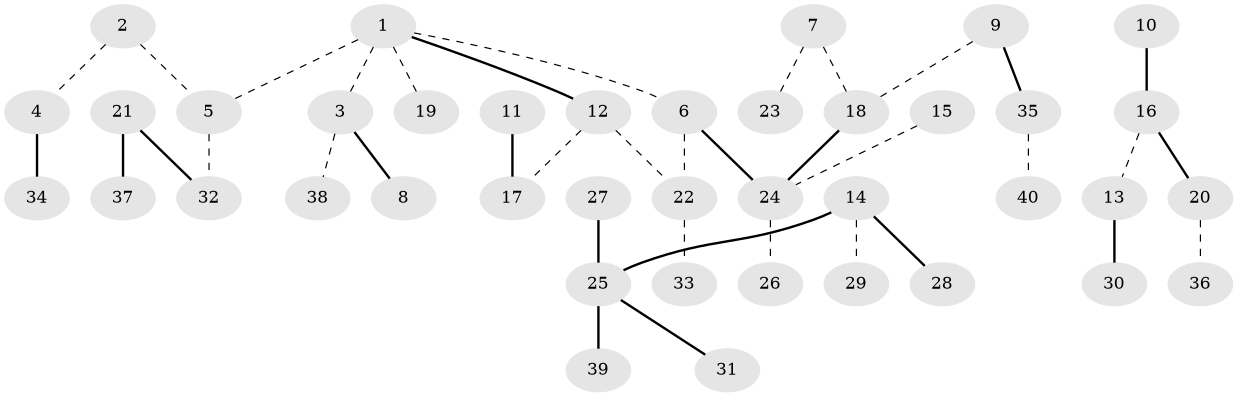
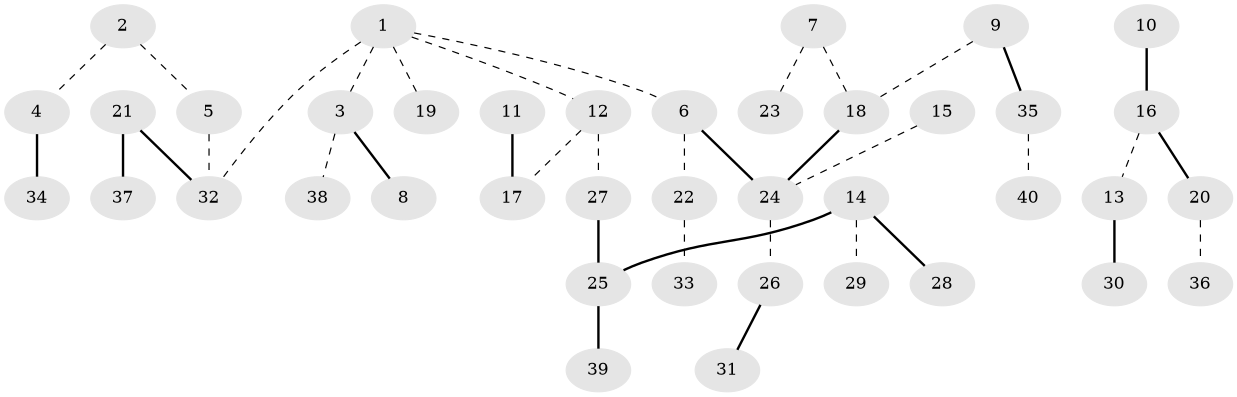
(493, 66) -> (493, 66)
(296, 69) -> (285, 103)
(641, 155) -> (598, 155)
(663, 327) -> (749, 327)
